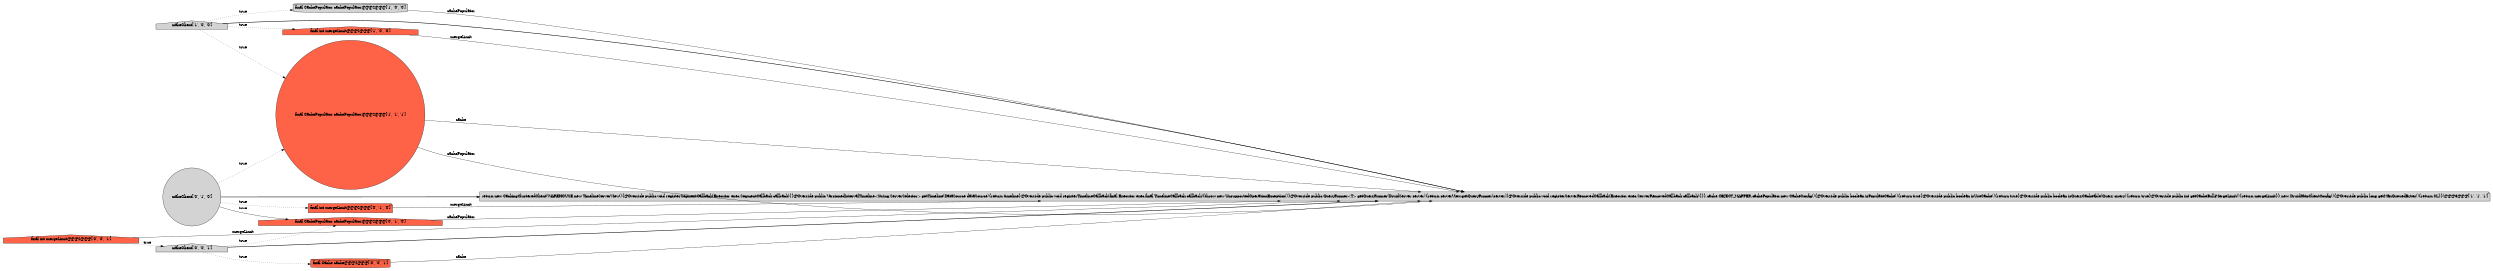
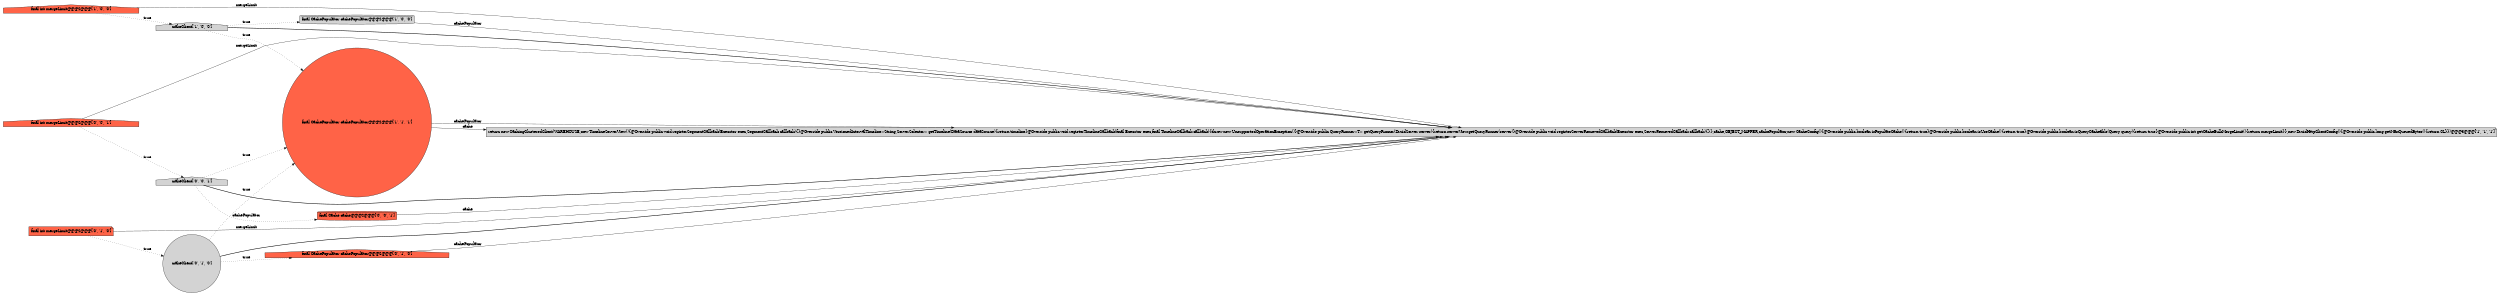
(260, 28) -> (133, 18)
(263, 206) -> (125, 246)
(252, 215) -> (255, 260)
(278, 239) -> (243, 163)
(243, 257) -> (246, 216)
